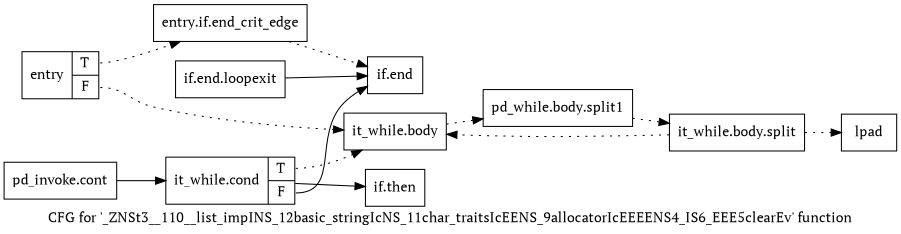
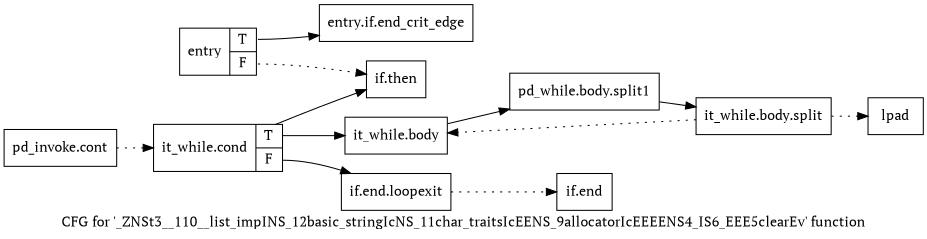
(323, 53) -> none
(136, 56) -> (283, 39)
(321, 77) -> (499, 192)
(215, 118) -> (307, 67)
(646, 120) -> (673, 104)
(460, 122) -> (473, 118)
(327, 145) -> (312, 163)
(332, 162) -> (309, 136)
(136, 181) -> (130, 148)
